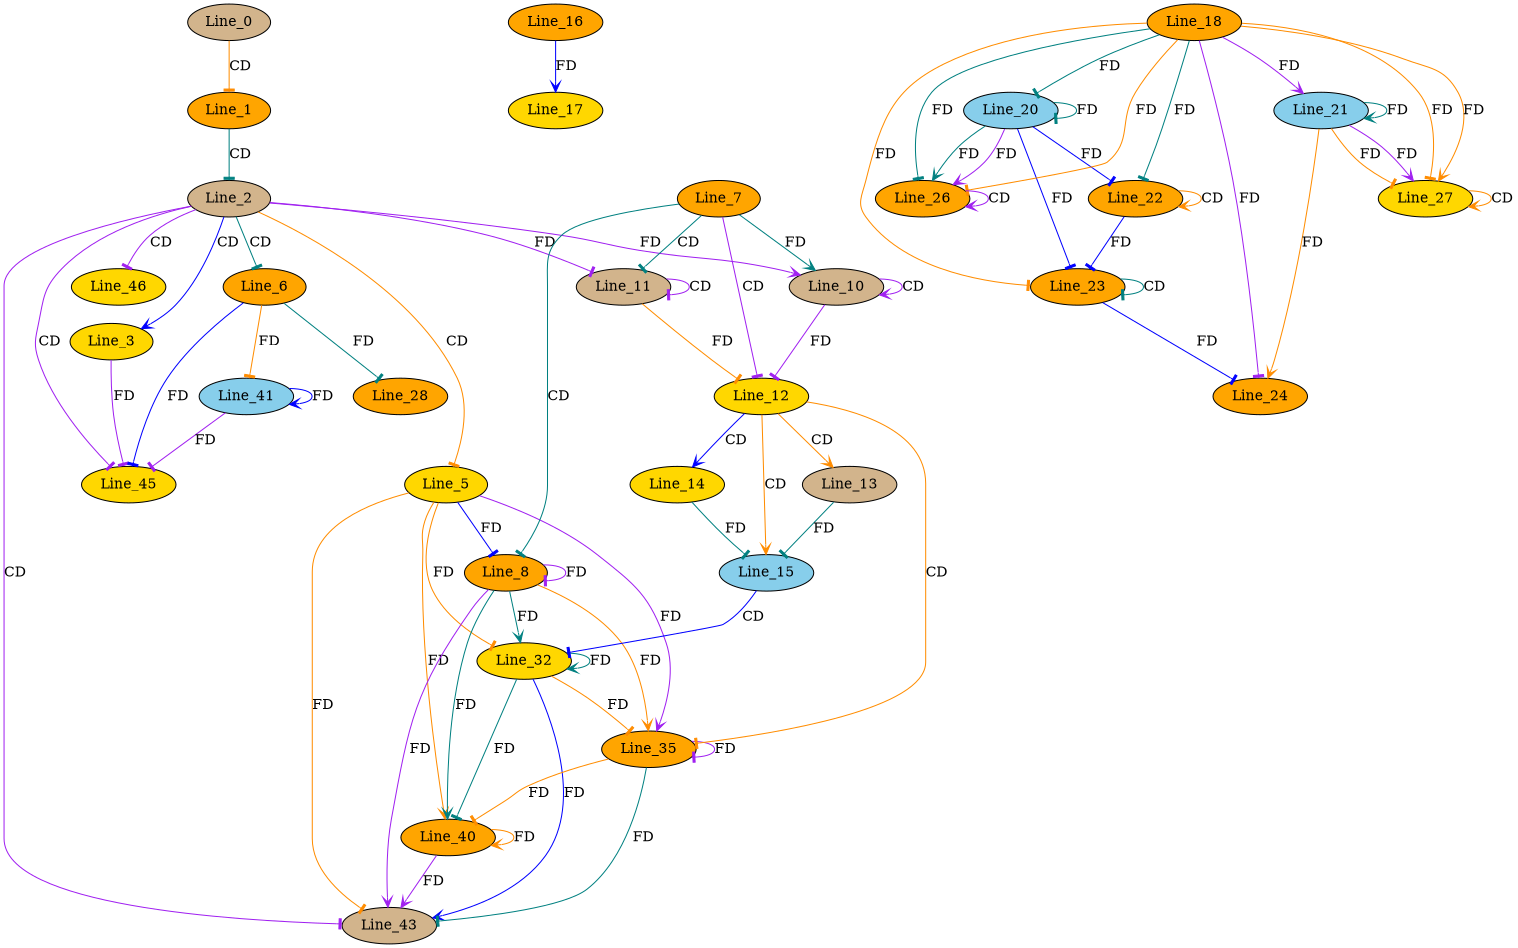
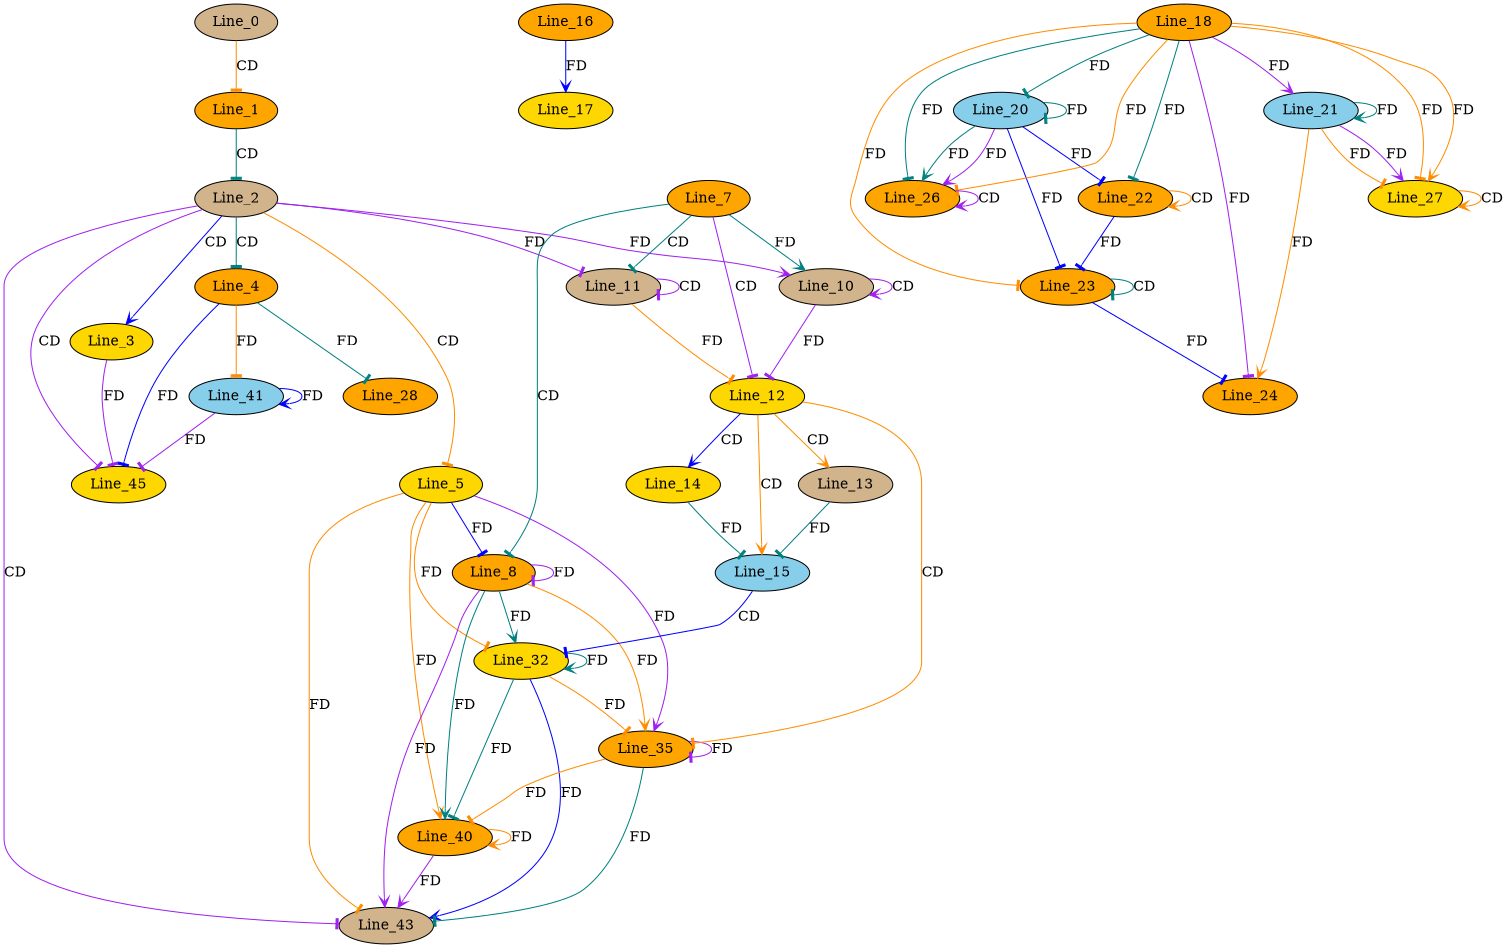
(119, 287) -> none
(265, 287) -> (236, 287)
